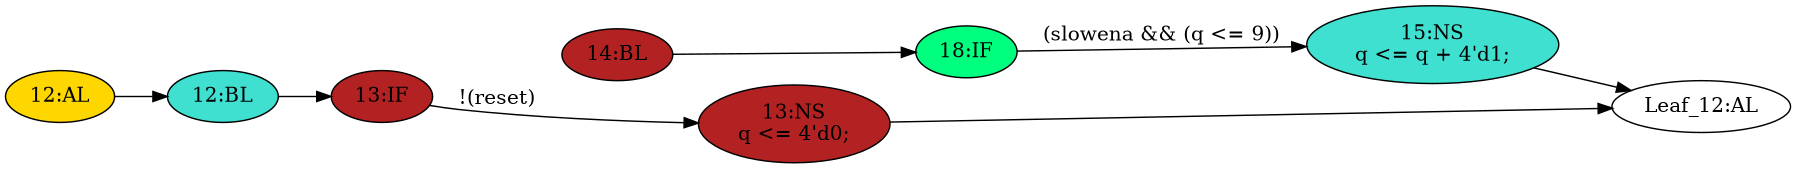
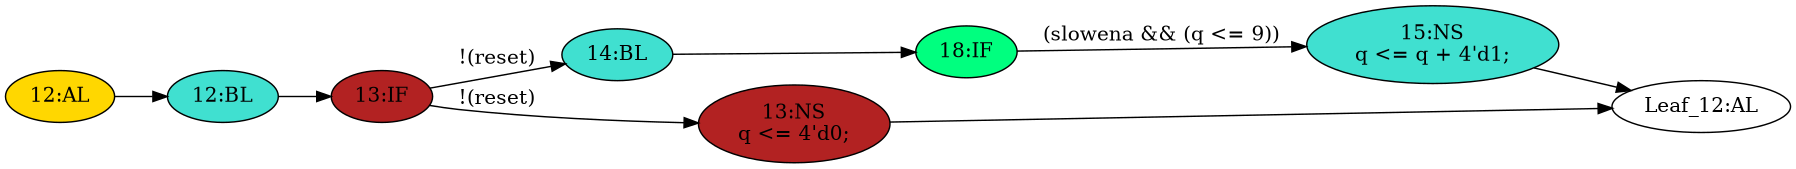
(617, 55) -> (617, 55)
none -> (491, 77)
